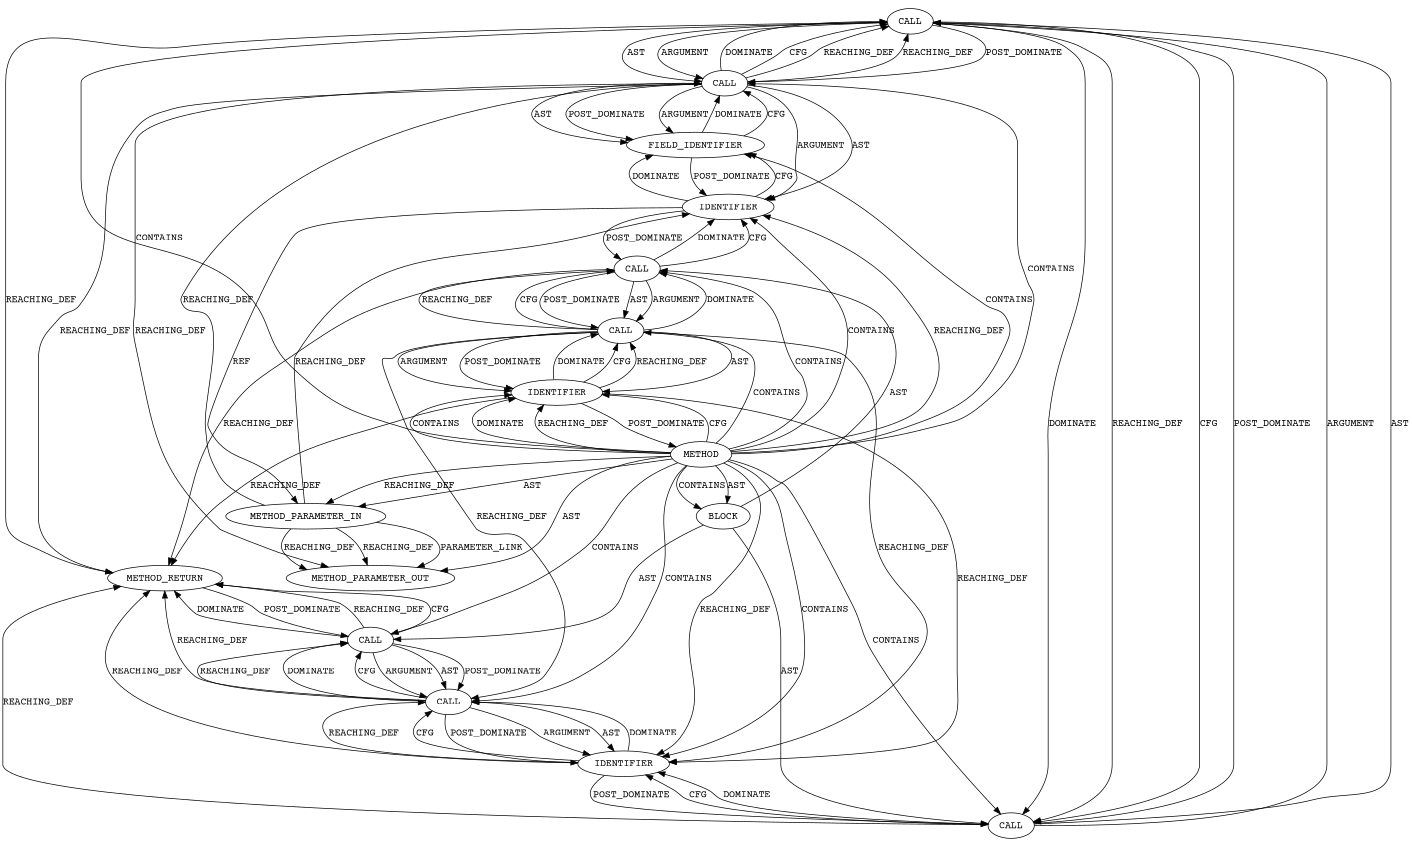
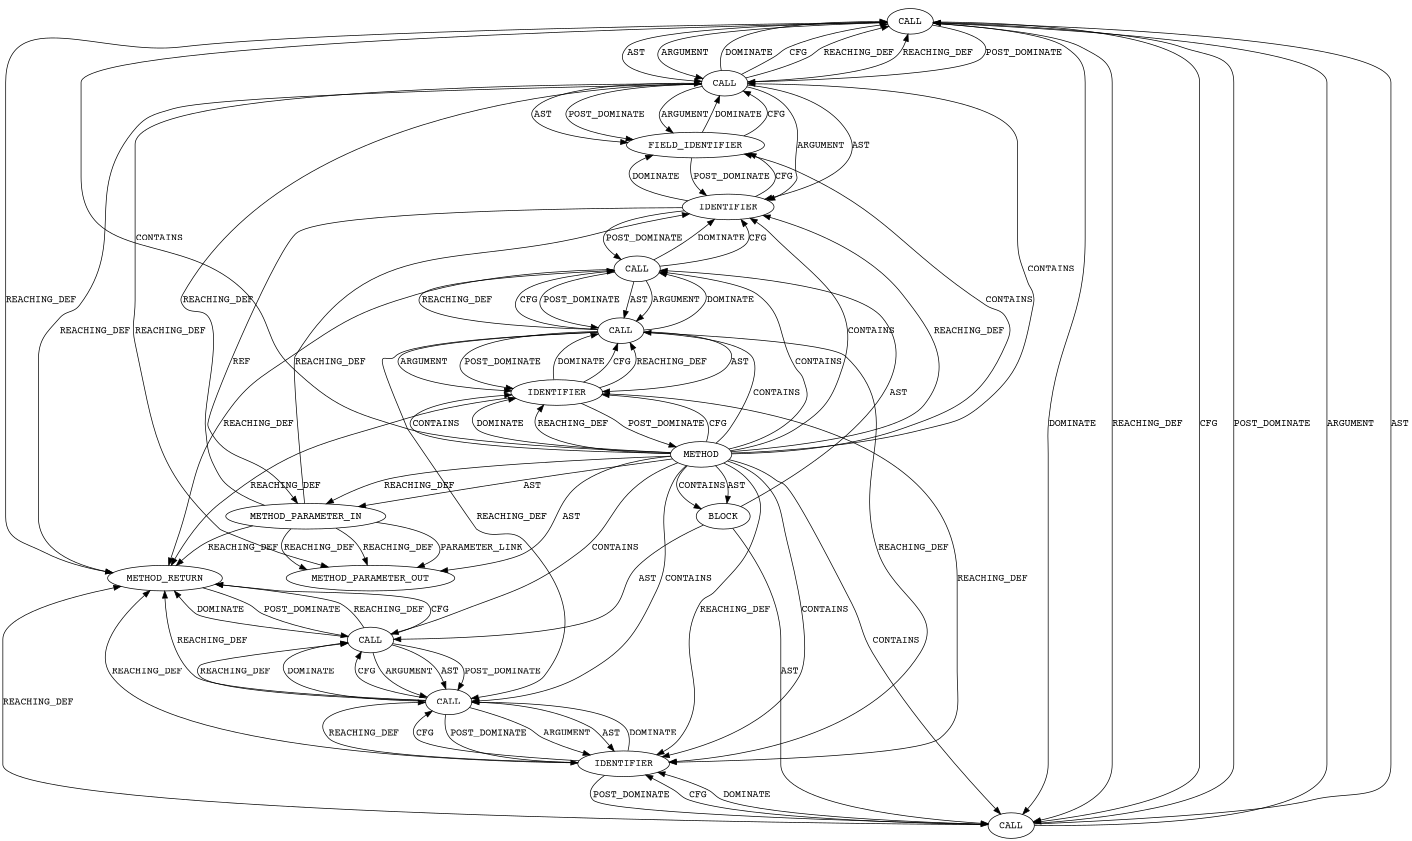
none -> (215, 538)
